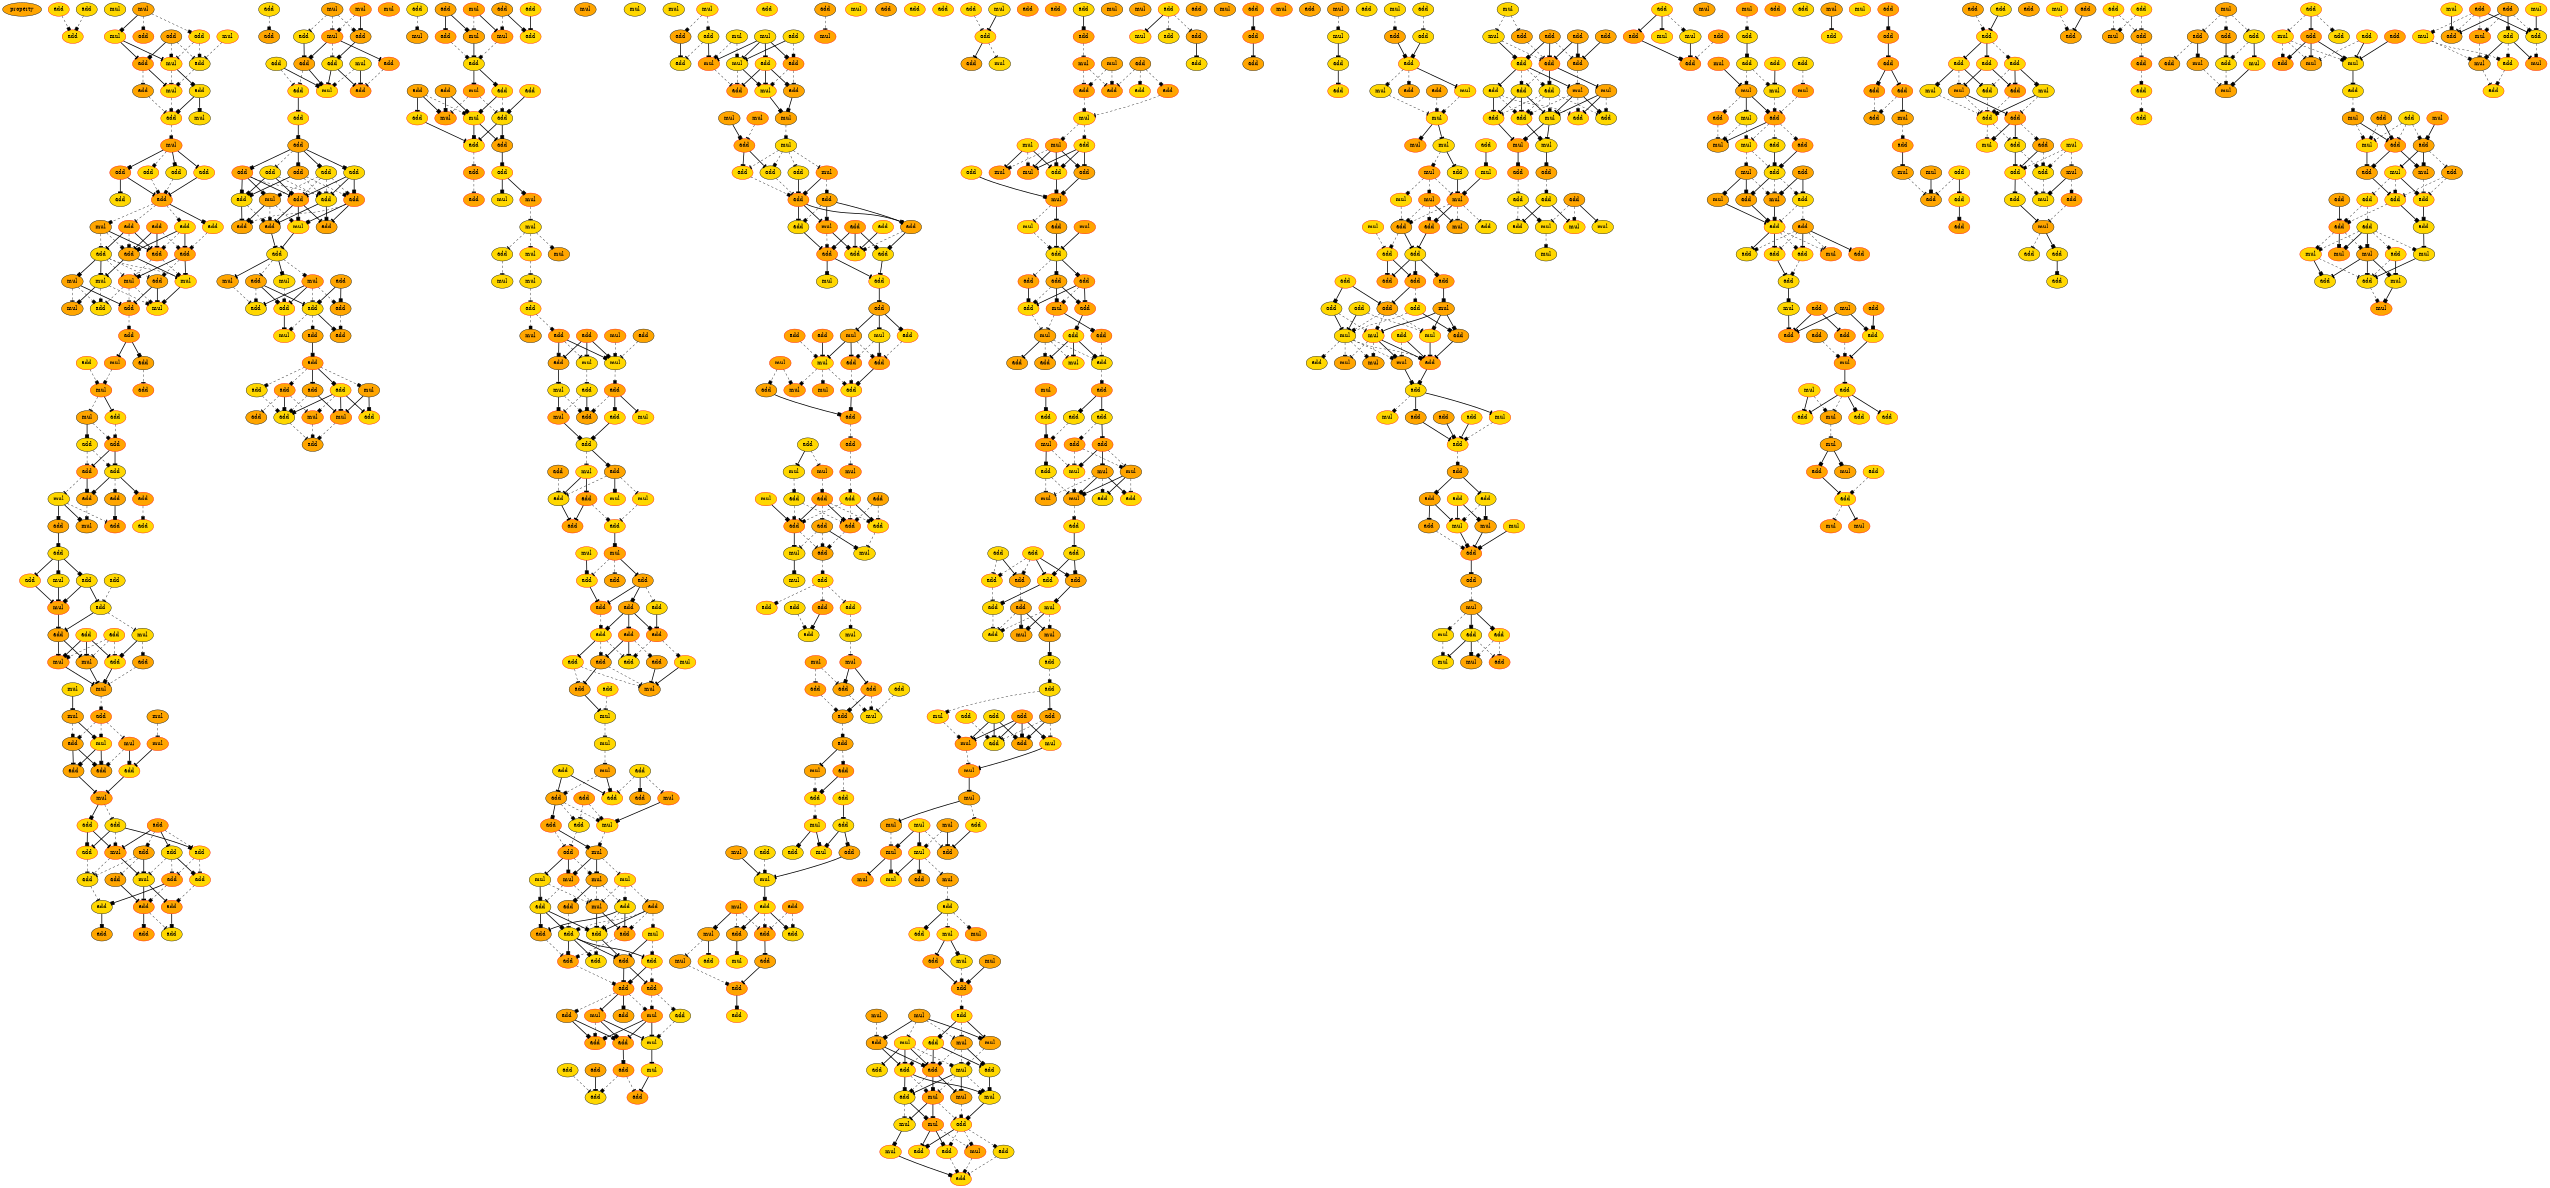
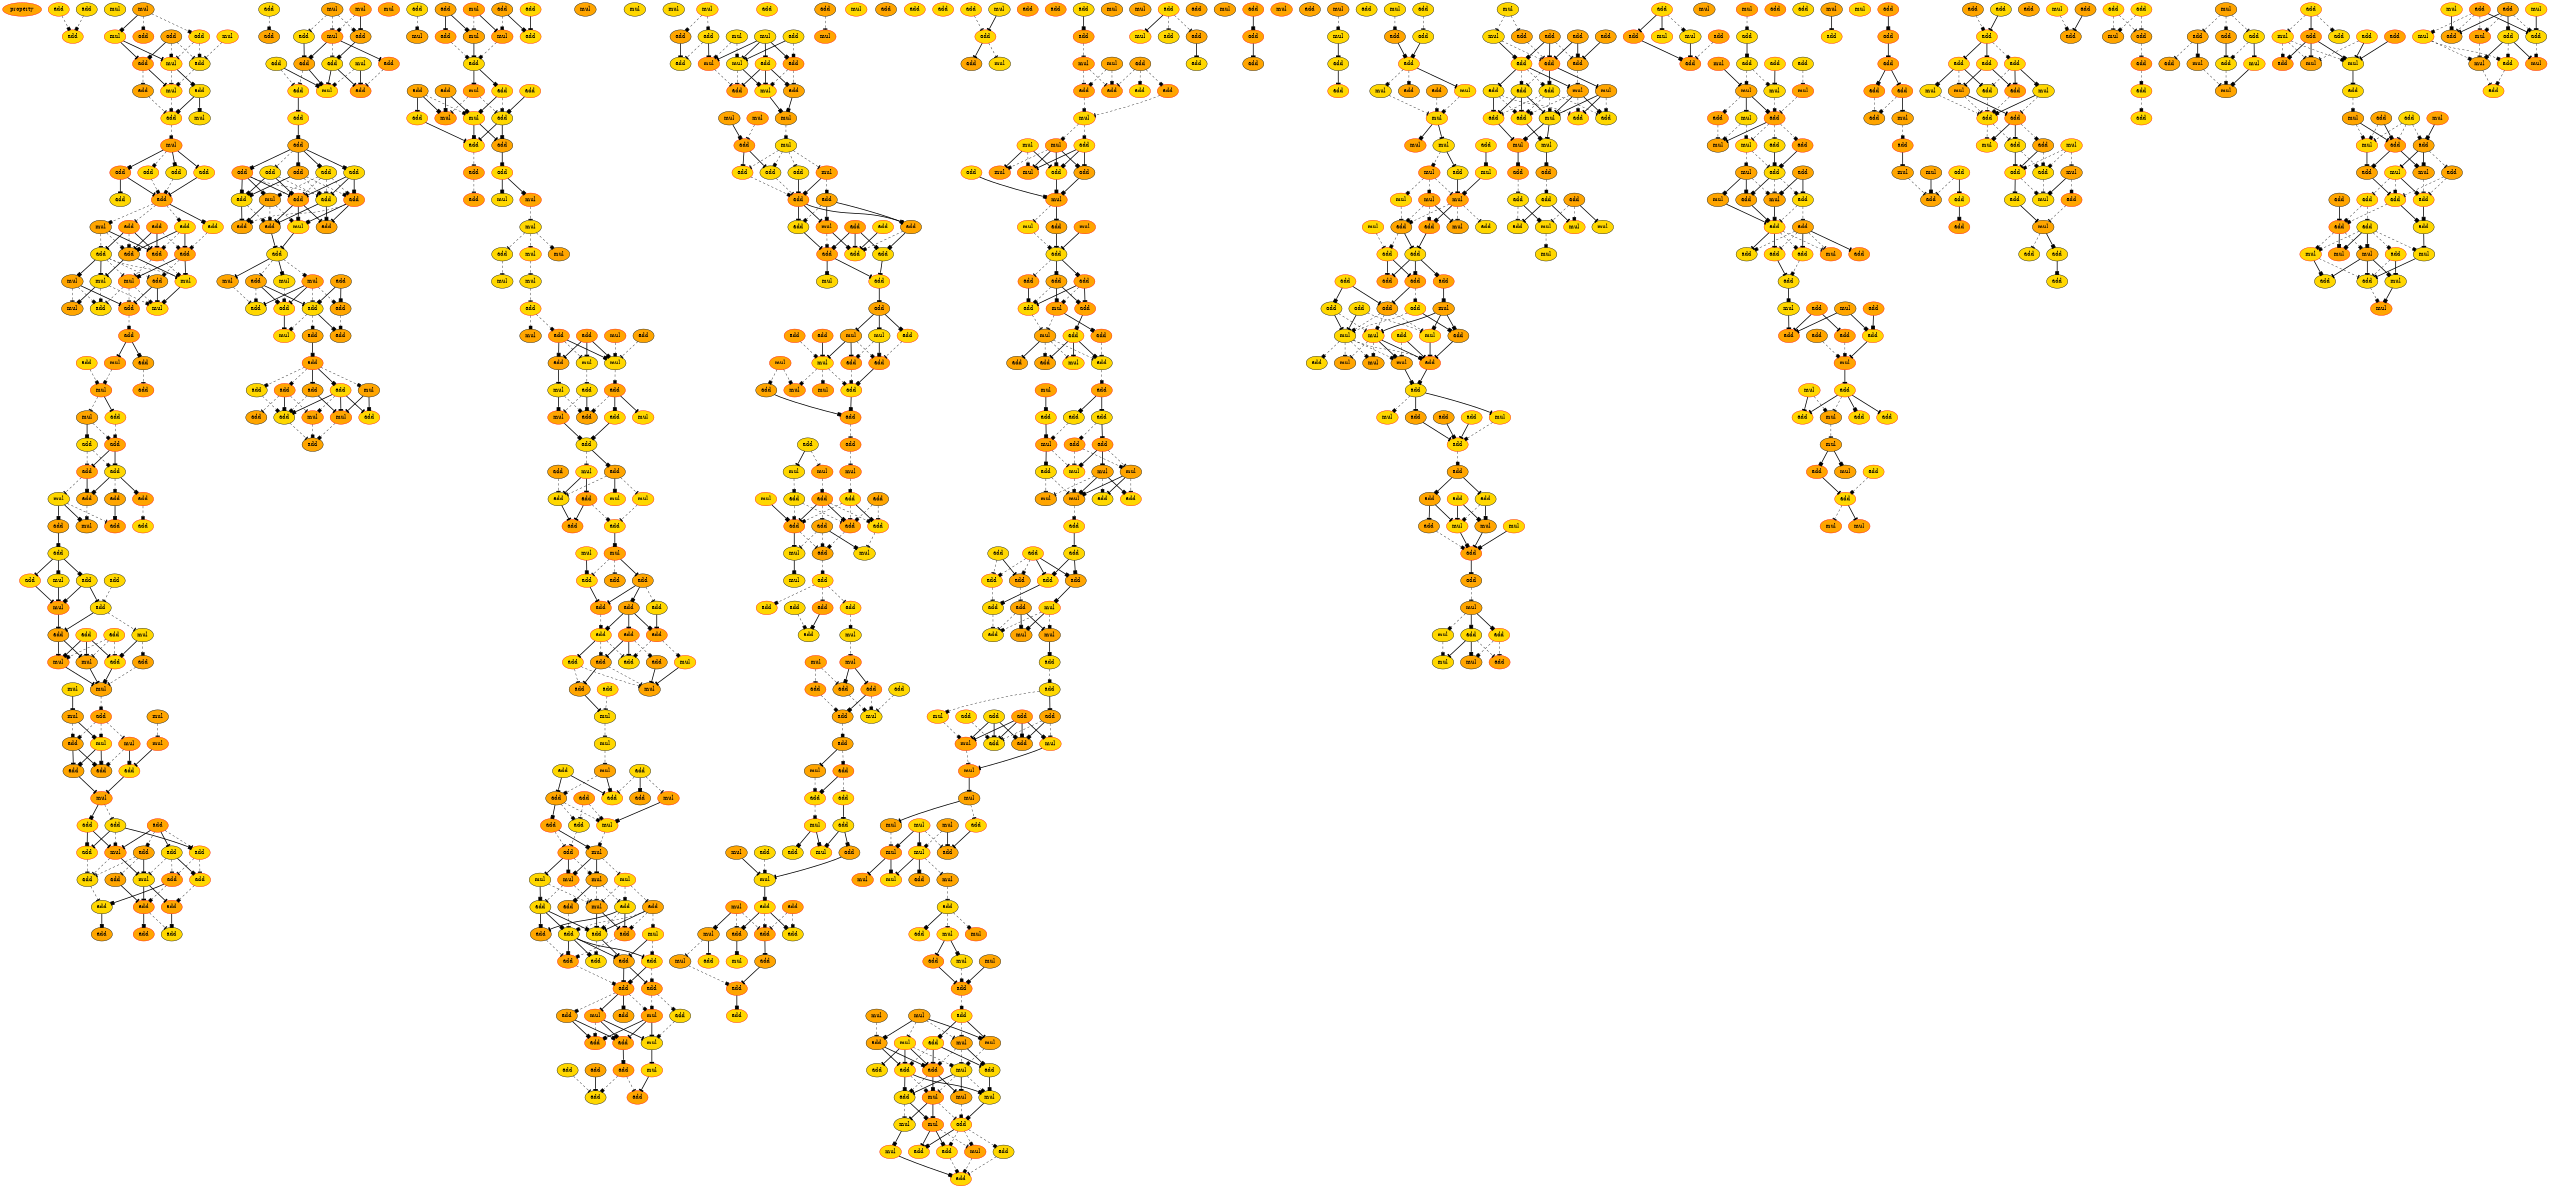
(22, 9) -> (22, 9)
